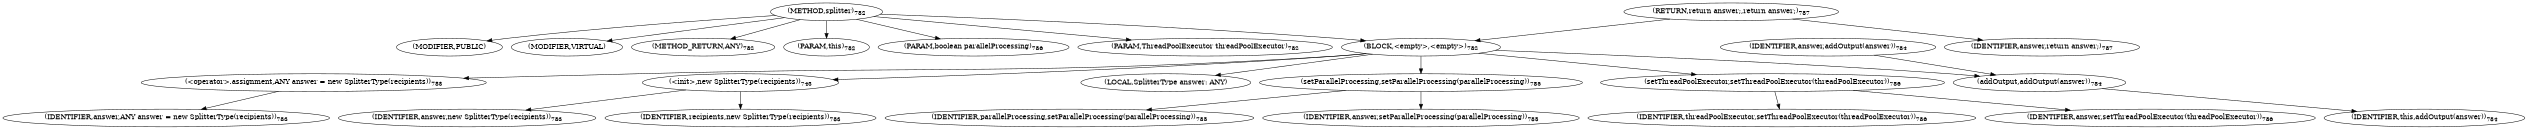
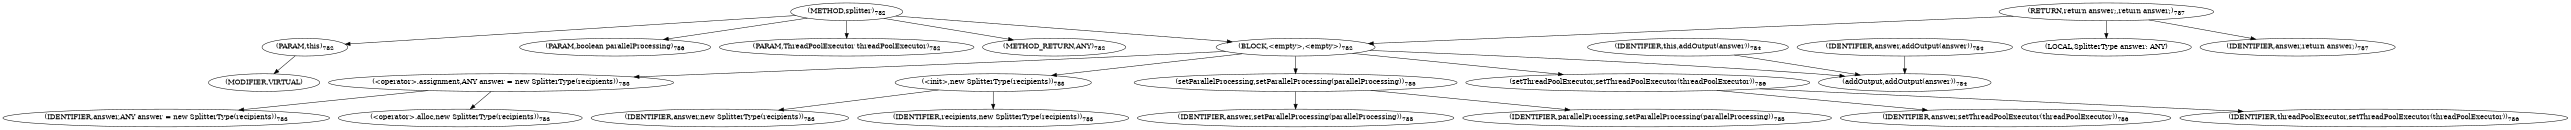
(698, 29) -> (286, 63)
(449, 47) -> none
(1297, 64) -> (2106, 27)
(806, 82) -> (1059, 82)
(2227, 100) -> (1795, 65)
none -> (460, 118)
